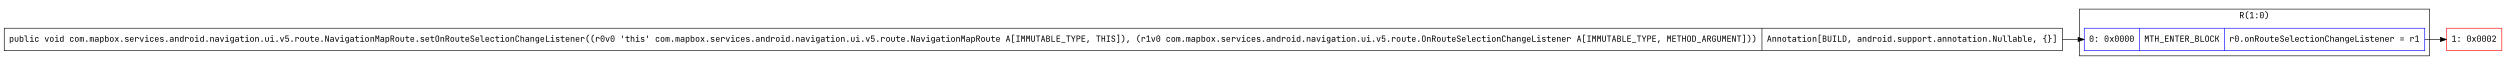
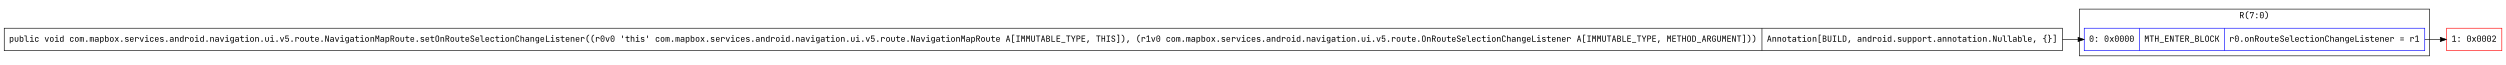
(2254, 16) -> (2254, 16)
